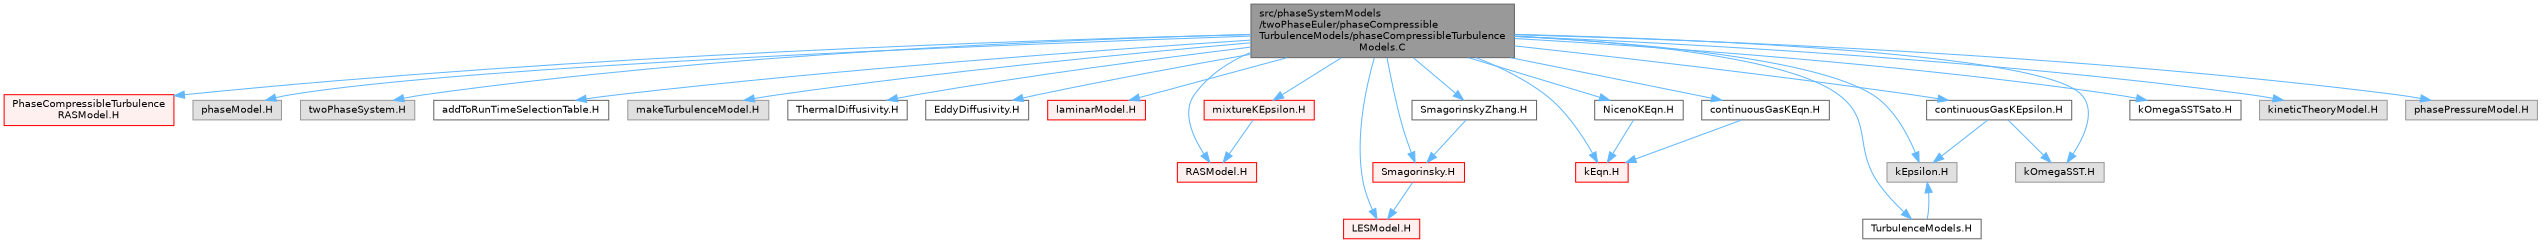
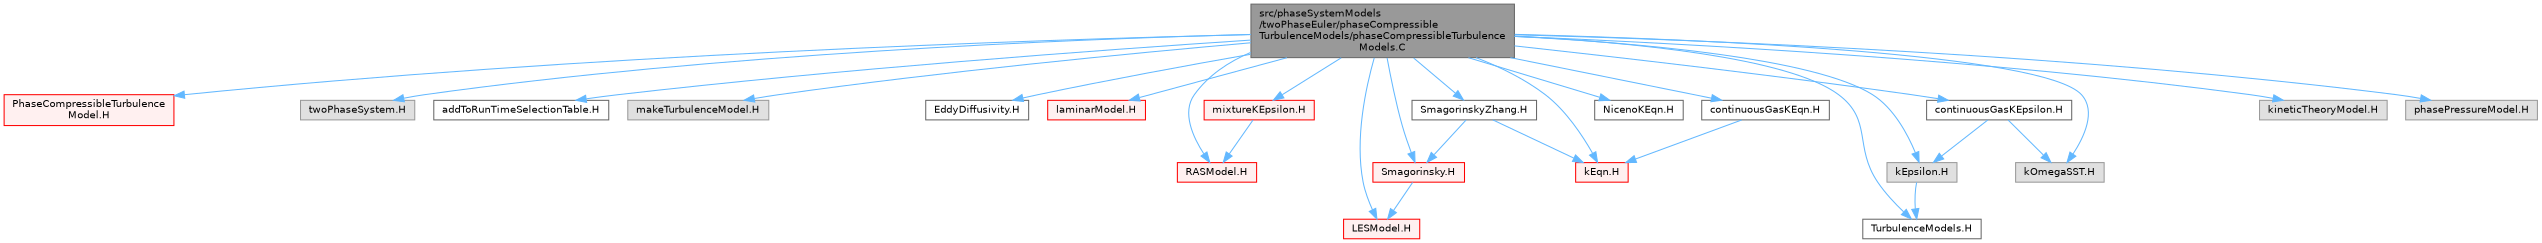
(89, 110) -> (89, 110)
(237, 110) -> none
(848, 110) -> none
(2185, 110) -> none
(1623, 137) -> (1533, 139)
(1929, 206) -> (1915, 196)
